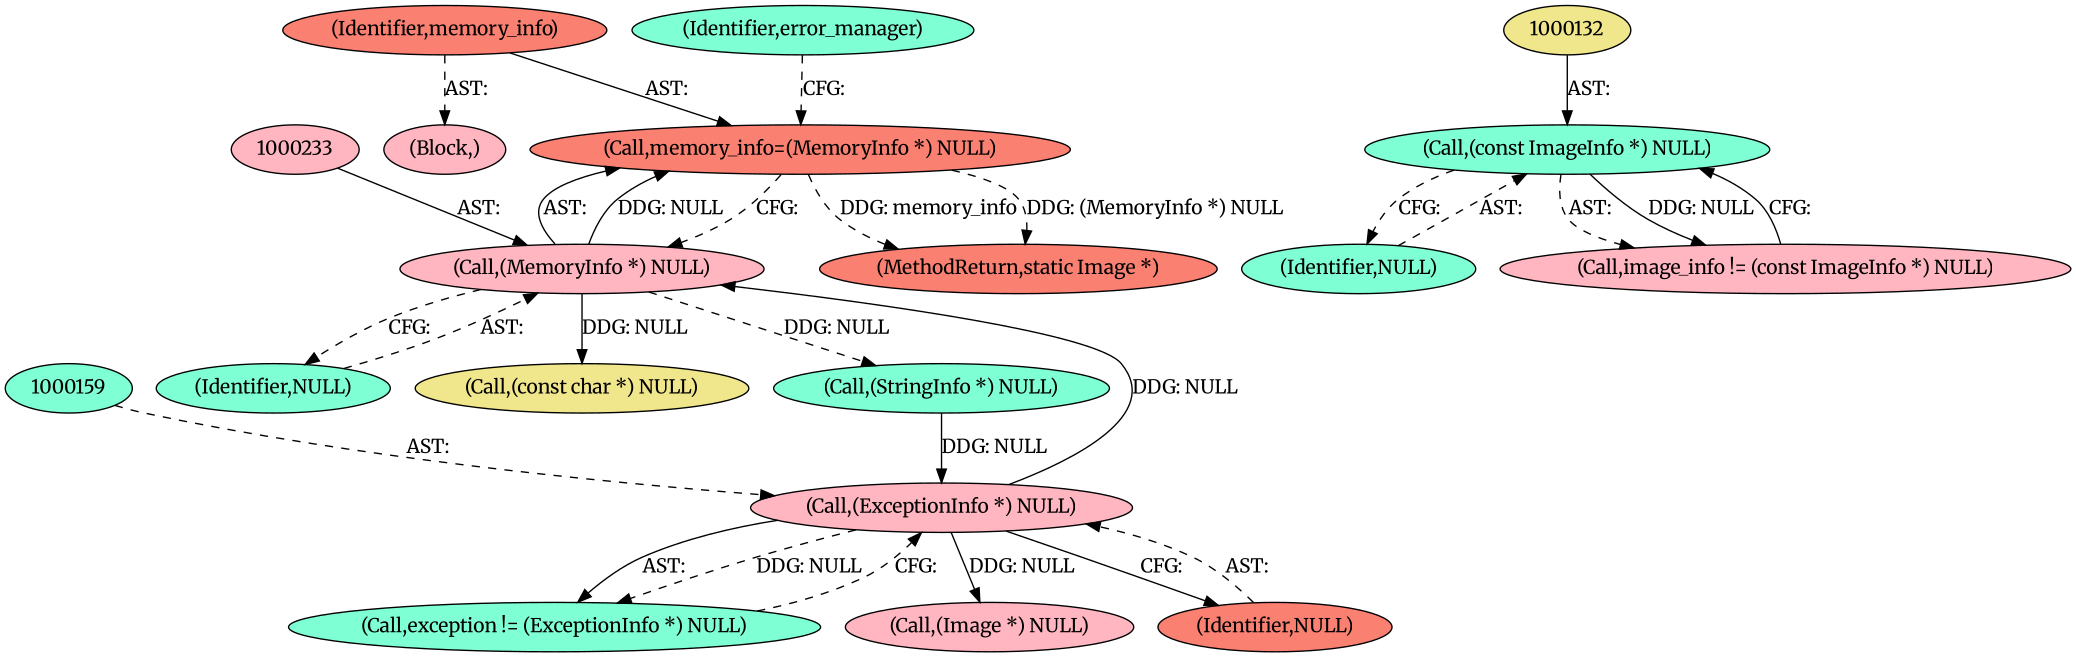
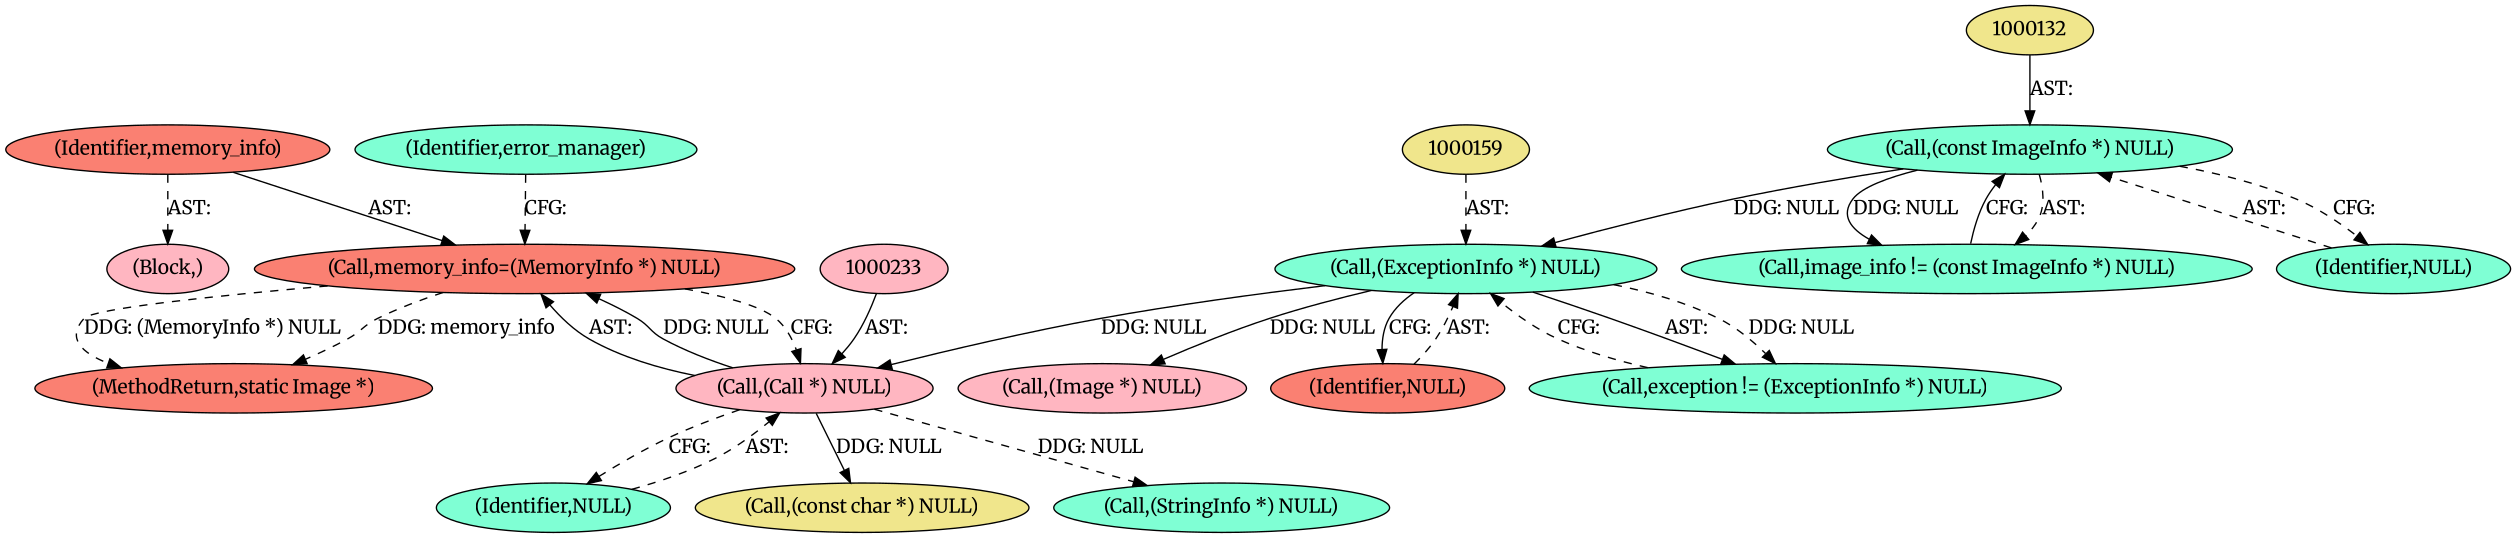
(582, 269) -> (805, 388)
(1785, 269) -> (1967, 269)
(69, 388) -> (1466, 150)
(942, 441) -> (1728, 200)
(942, 508) -> (1466, 269)
